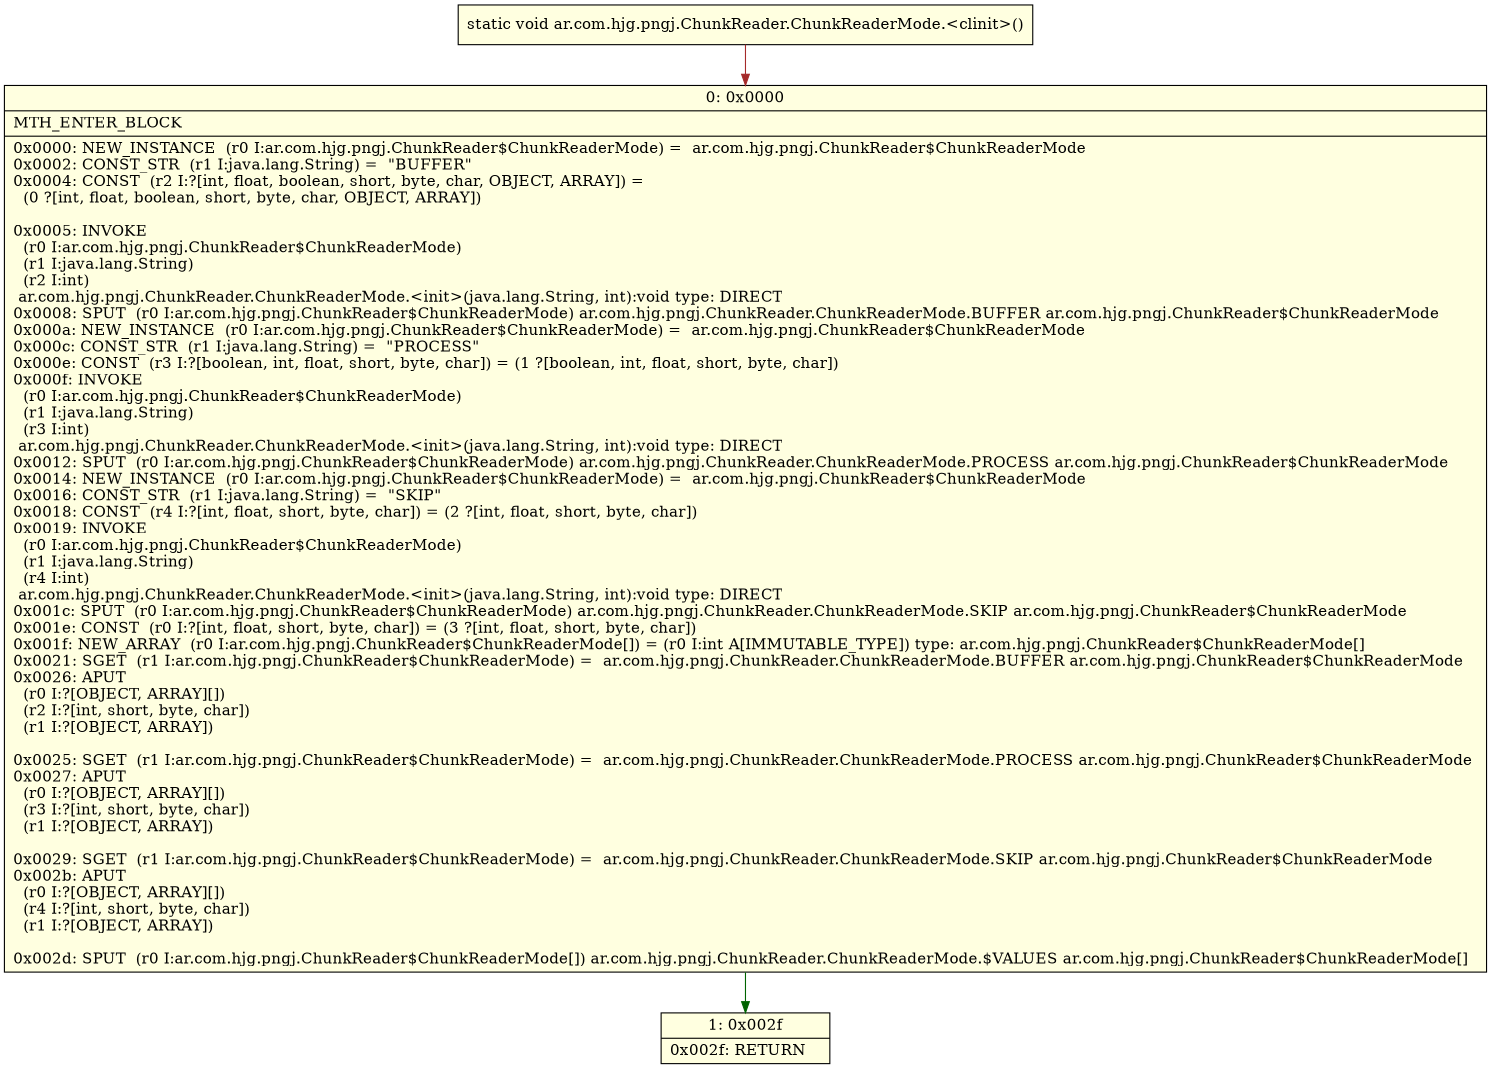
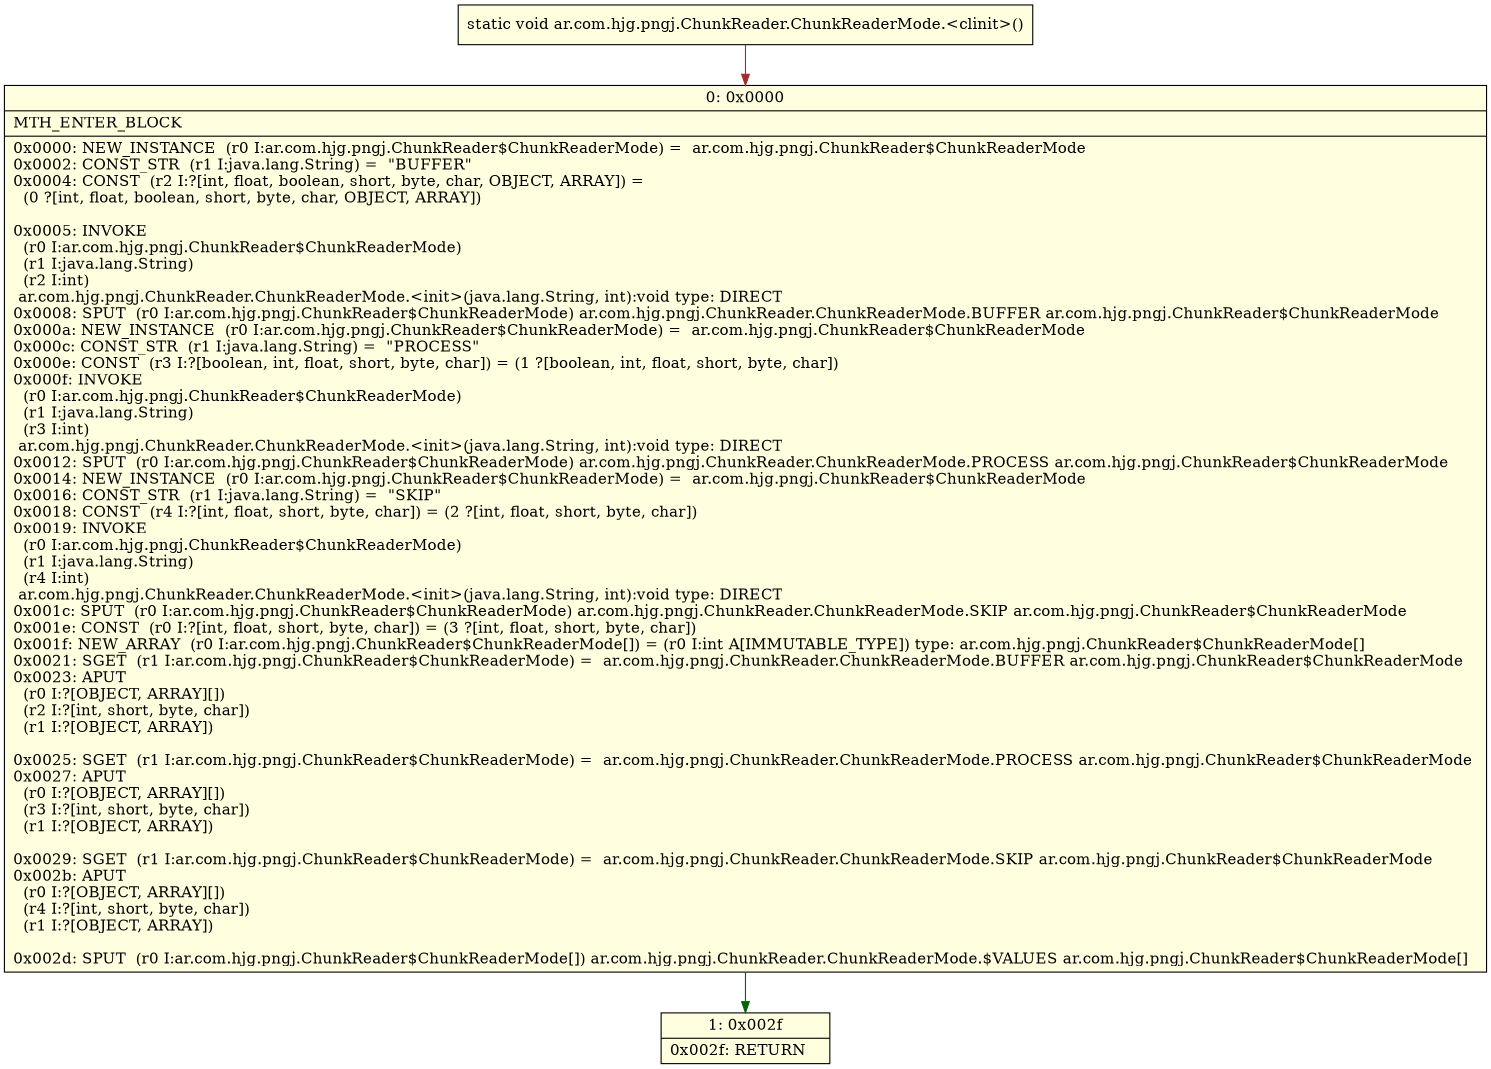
(75, 678) -> (75, 678)
